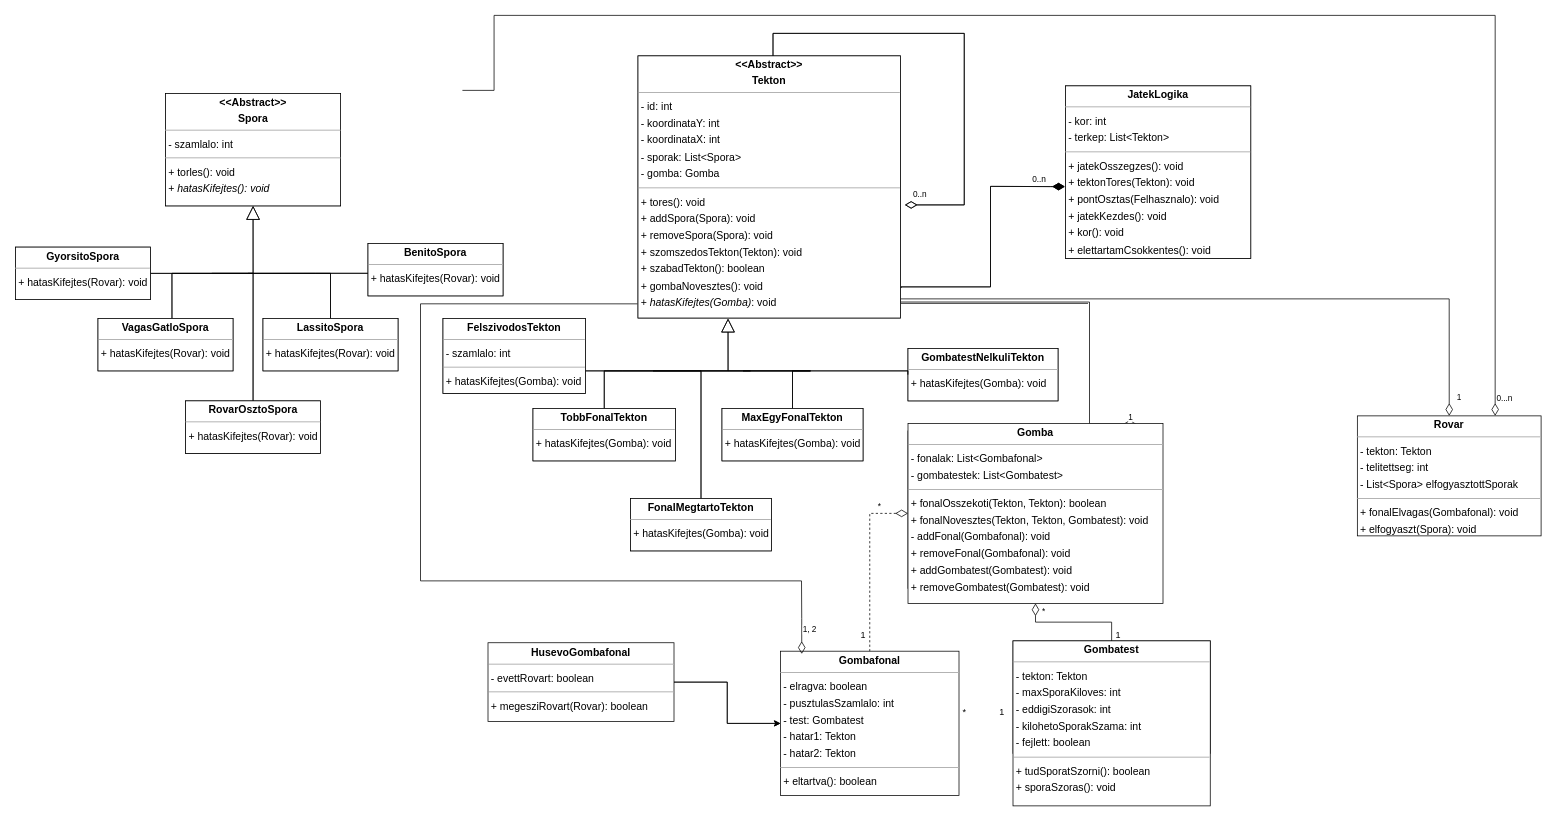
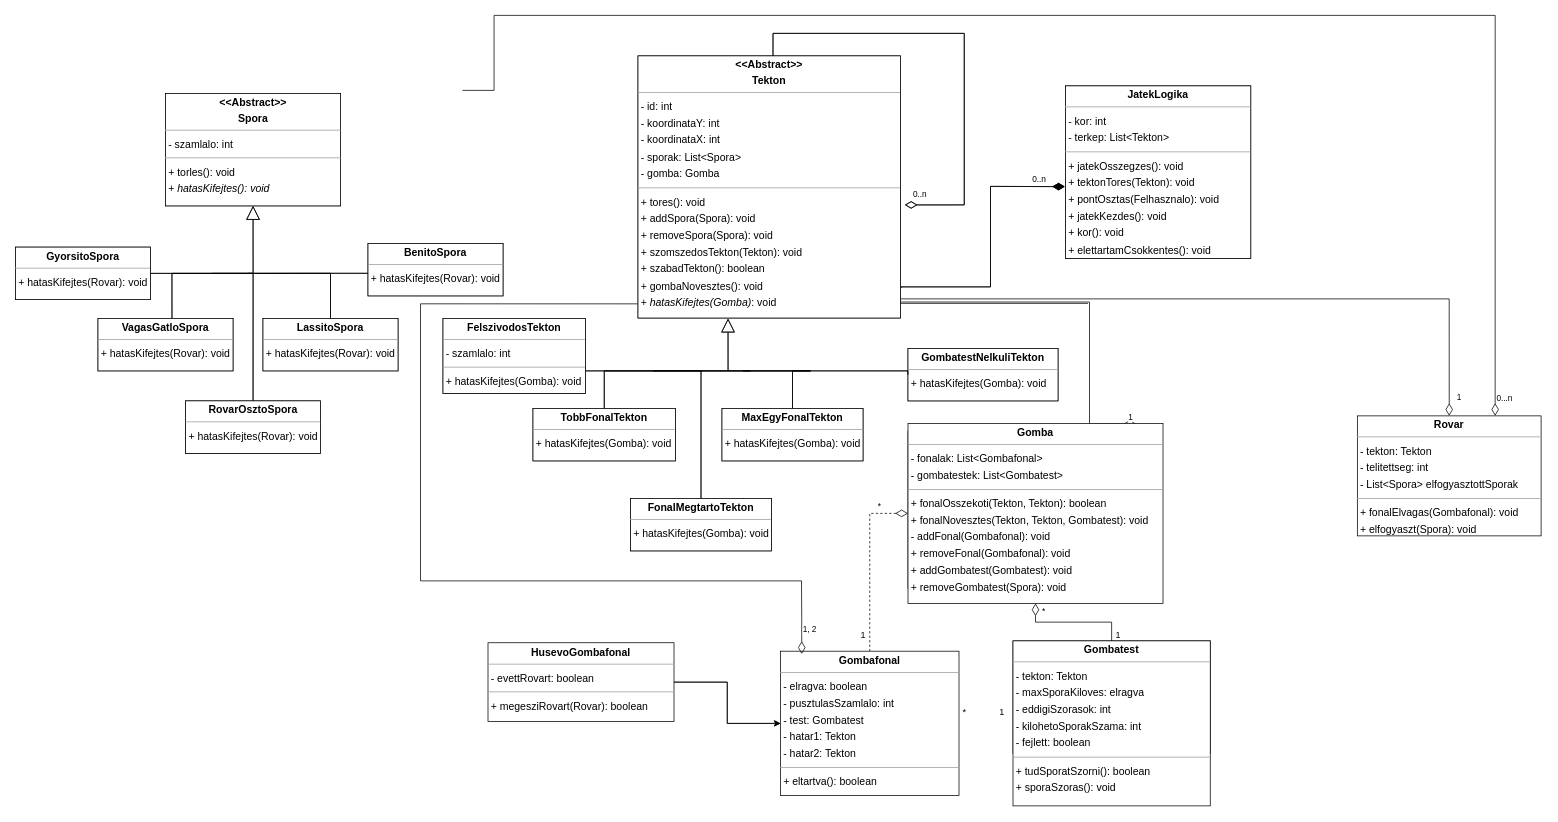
(1040, 480) -> (1040, 480)
(1088, 691) -> (1088, 691)
